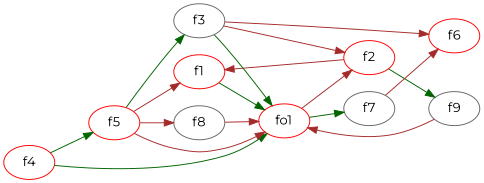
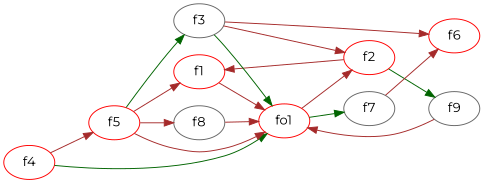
(238, 94) -> (238, 94)
(67, 145) -> (67, 145)
